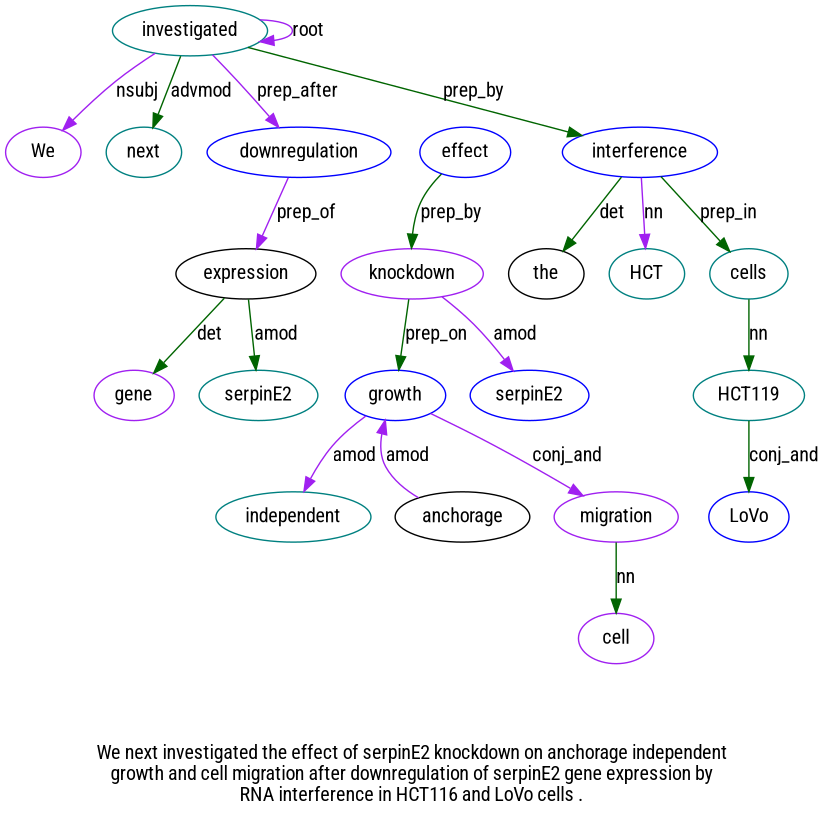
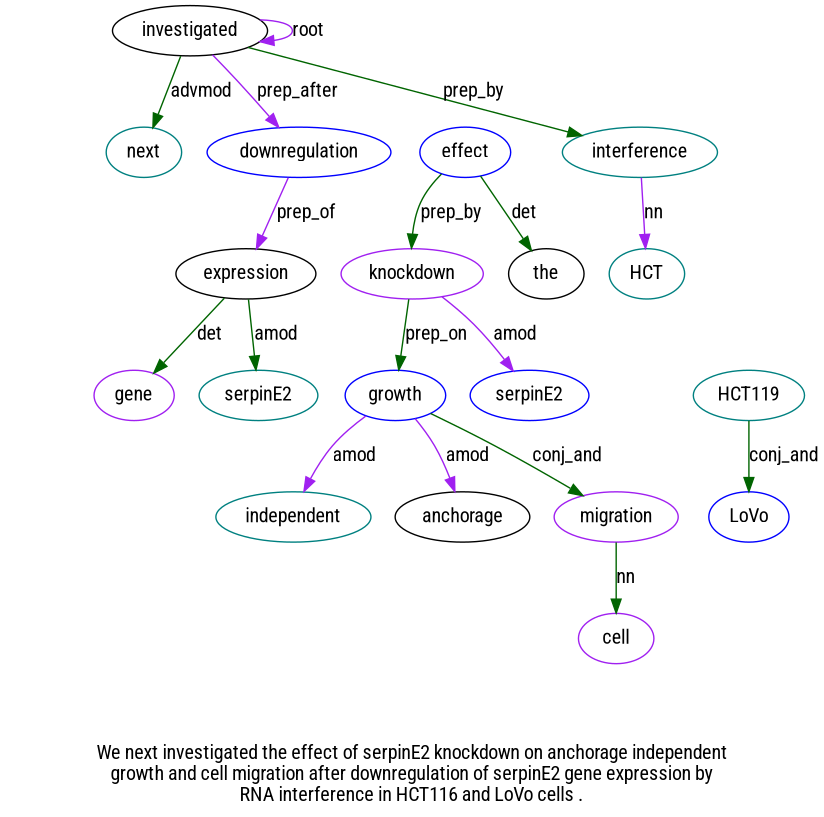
(190, 31) -> (190, 31)
(43, 152) -> none
(640, 152) -> (640, 152)
(597, 209) -> (502, 207)
(749, 274) -> none
(501, 449) -> (501, 449)
(389, 472) -> (435, 447)
